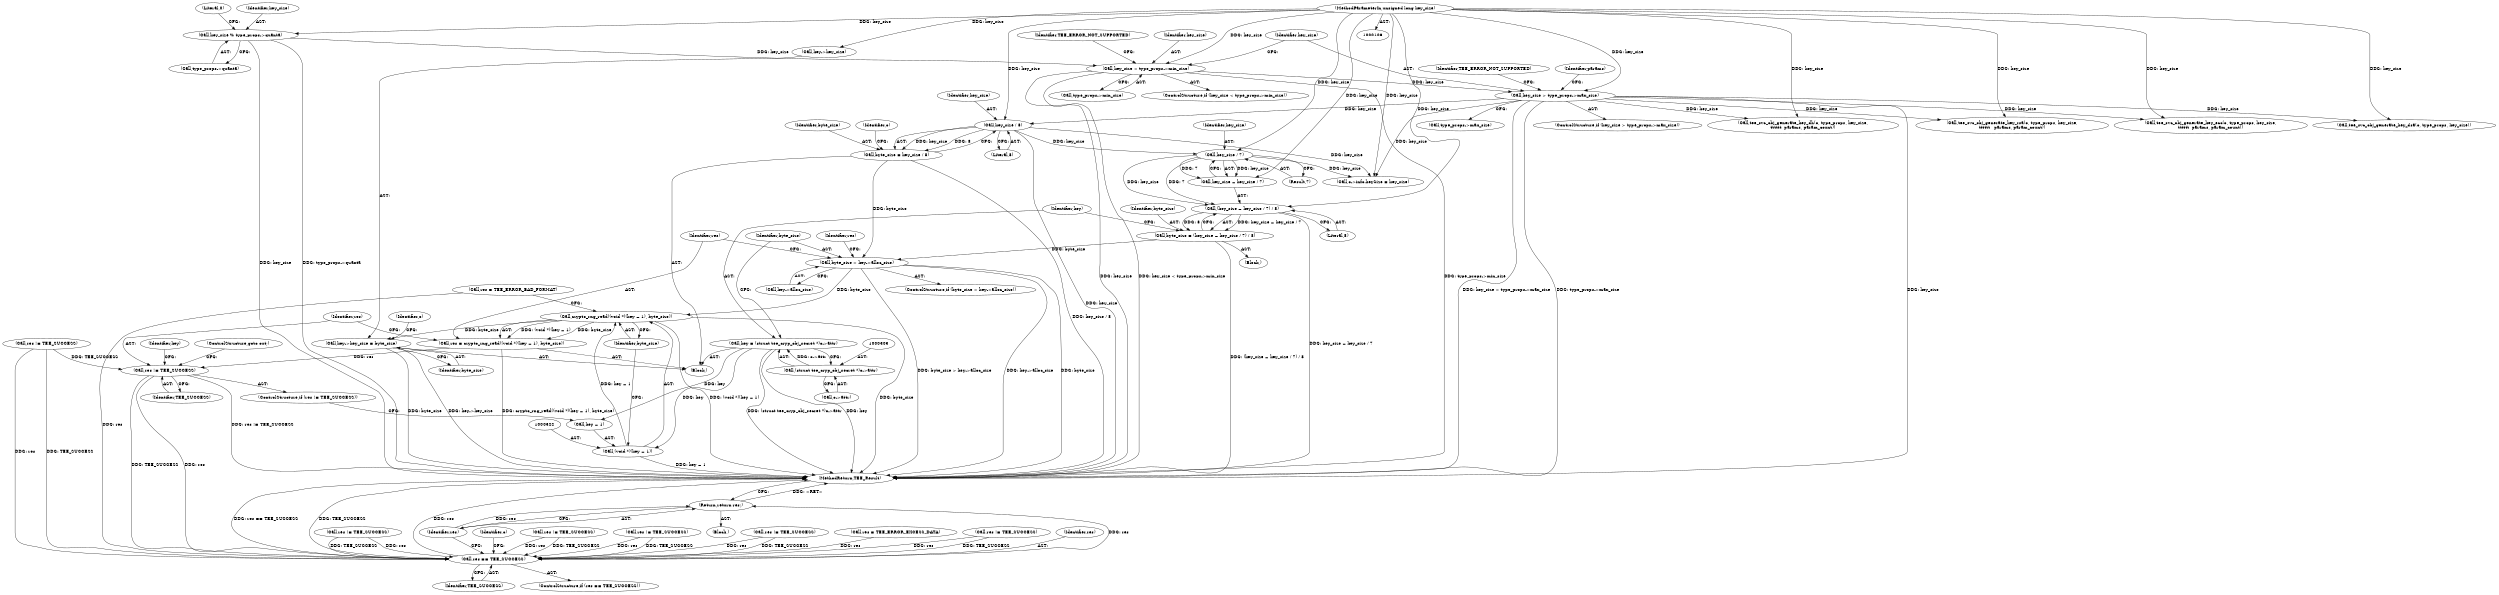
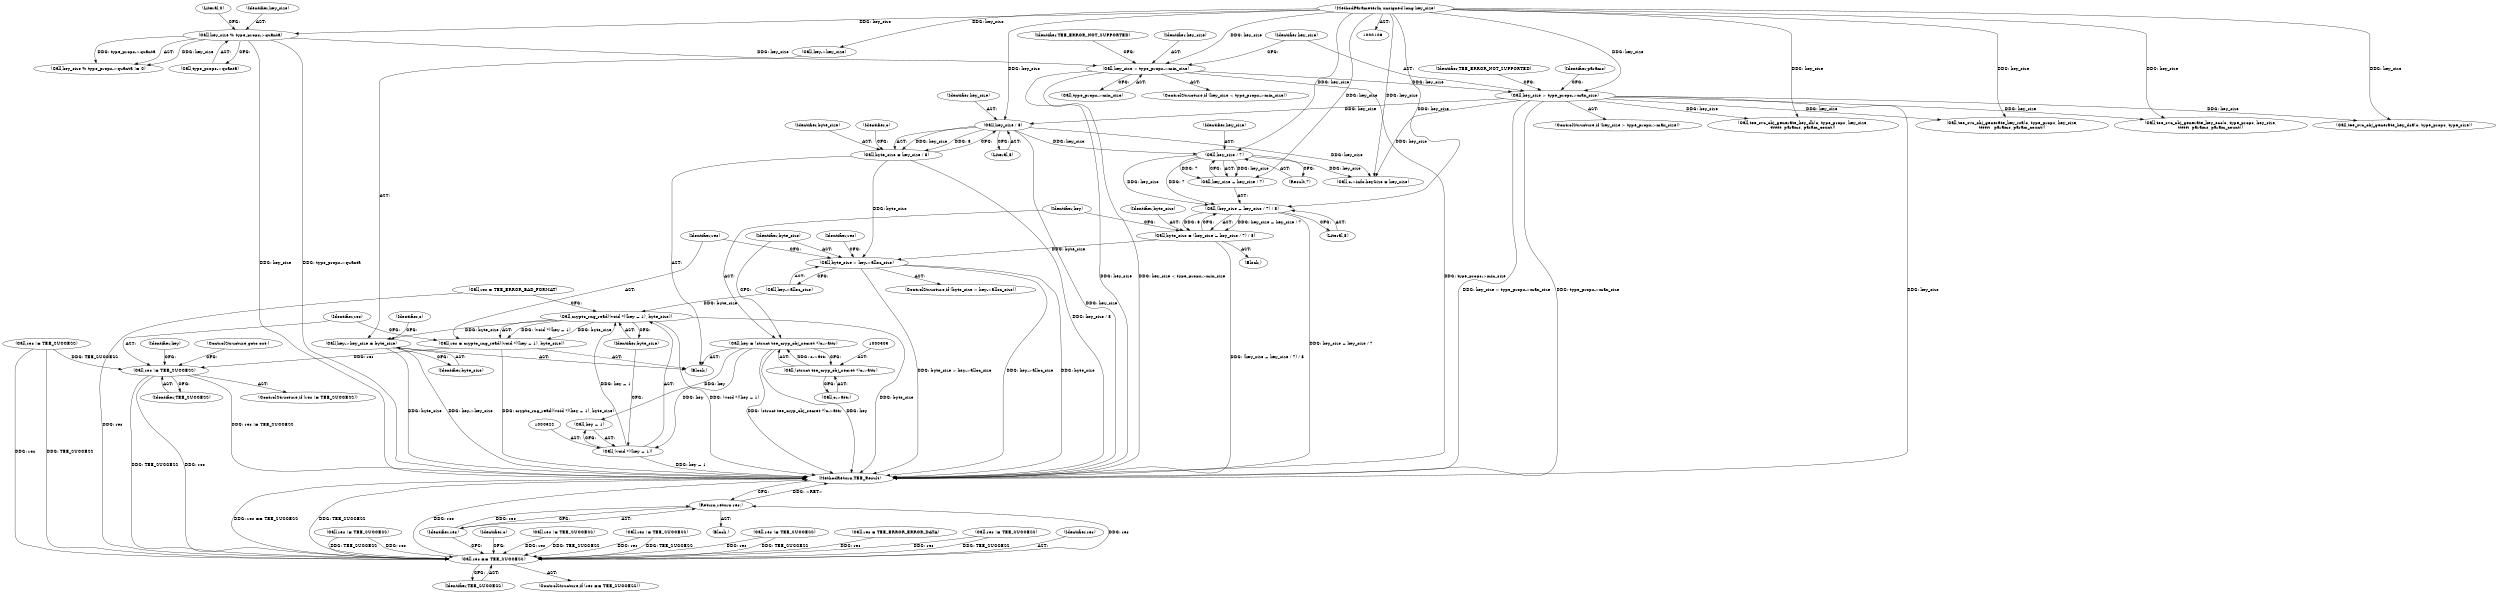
none -> (98, 69)
(1460, 125) -> none
(2404, 125) -> (2404, 125)
(777, 307) -> (705, 301)
(443, 417) -> (590, 444)
(896, 532) -> (896, 532)
